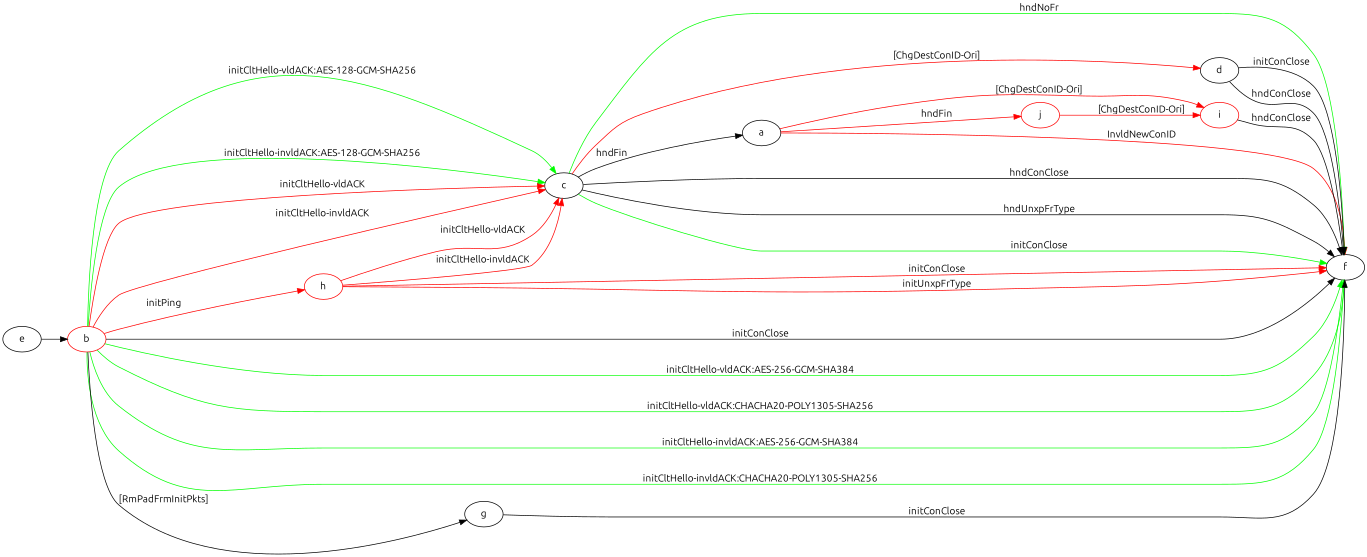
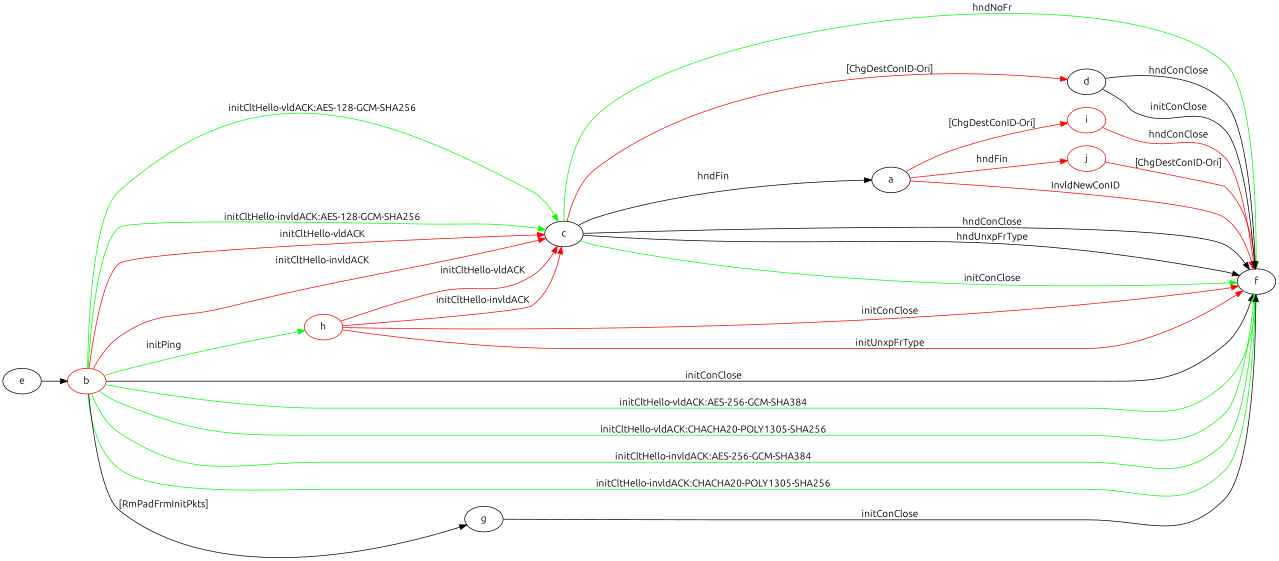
(1126, 115) -> (1205, 182)
(1321, 154) -> (1217, 151)
(200, 310) -> (201, 352)
